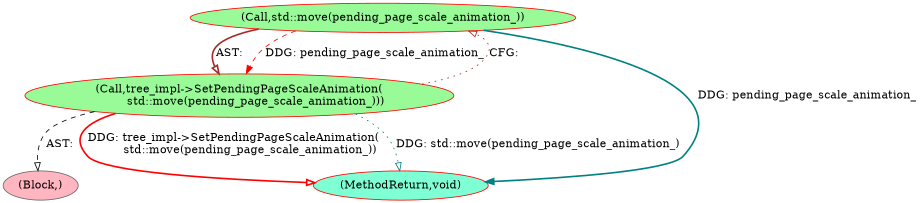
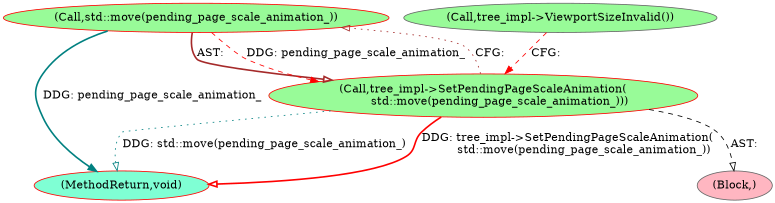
none -> (560, 18)
